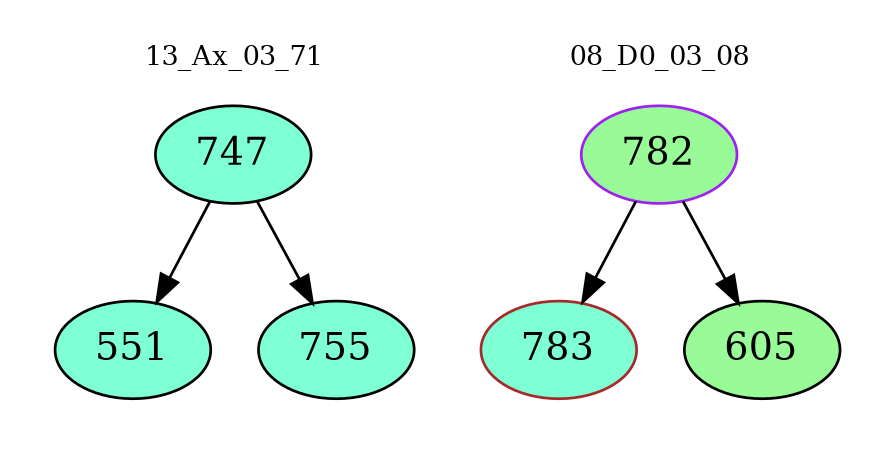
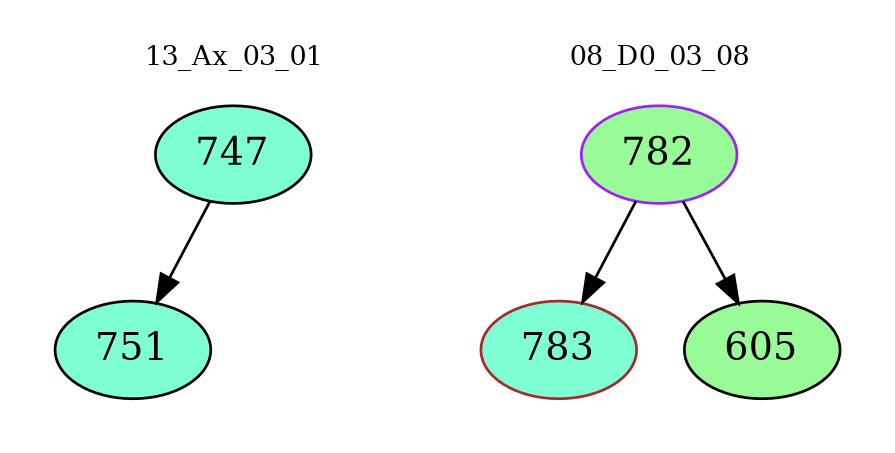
(235, 58) -> (235, 58)
(133, 350) -> (133, 350)
(336, 350) -> none
